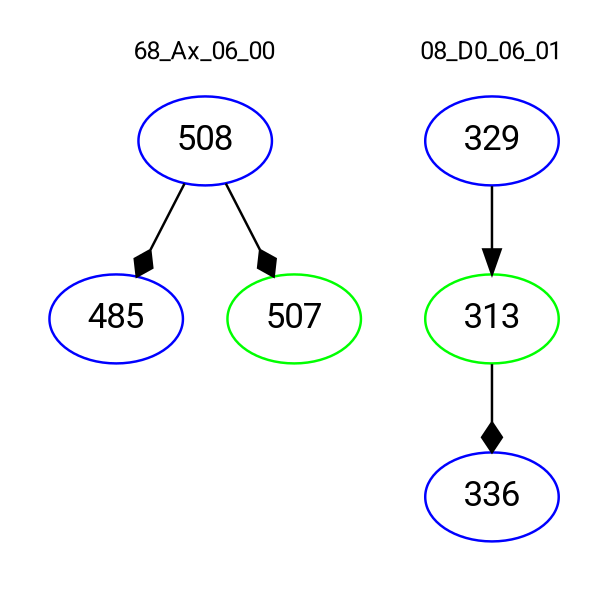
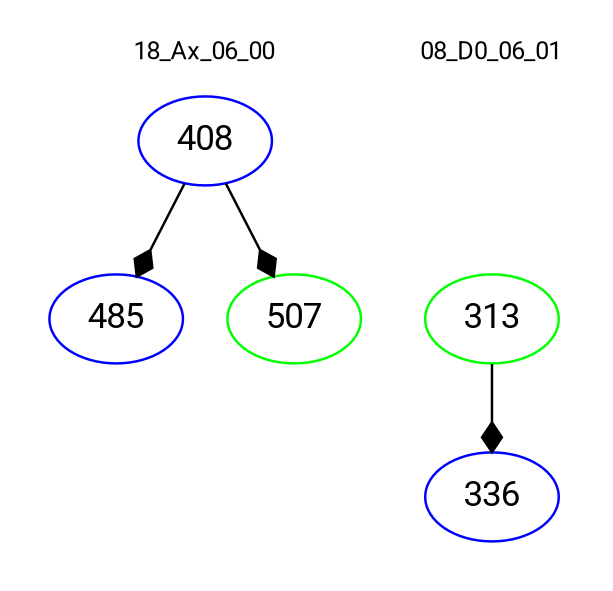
(205, 53) -> (205, 53)
(205, 141) -> (205, 141)
(492, 141) -> none
